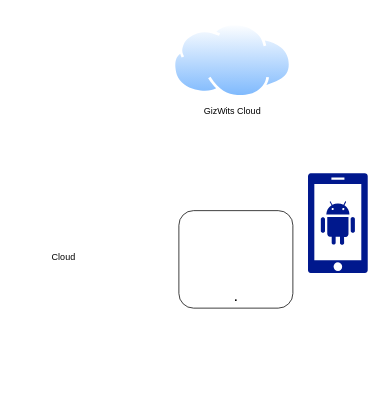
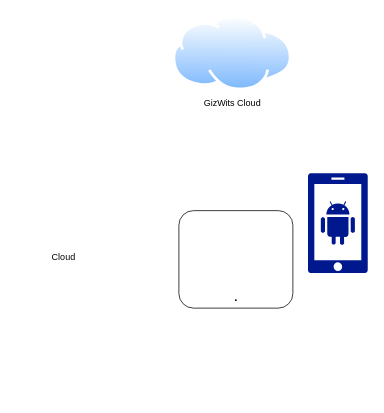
(232, 60) -> (232, 53)
